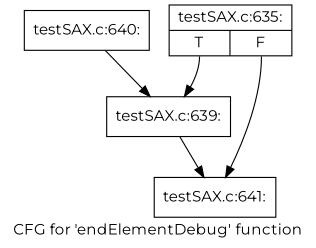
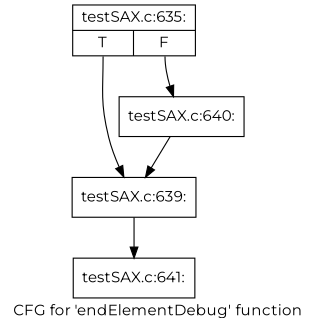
(252, 113) -> (166, 71)
